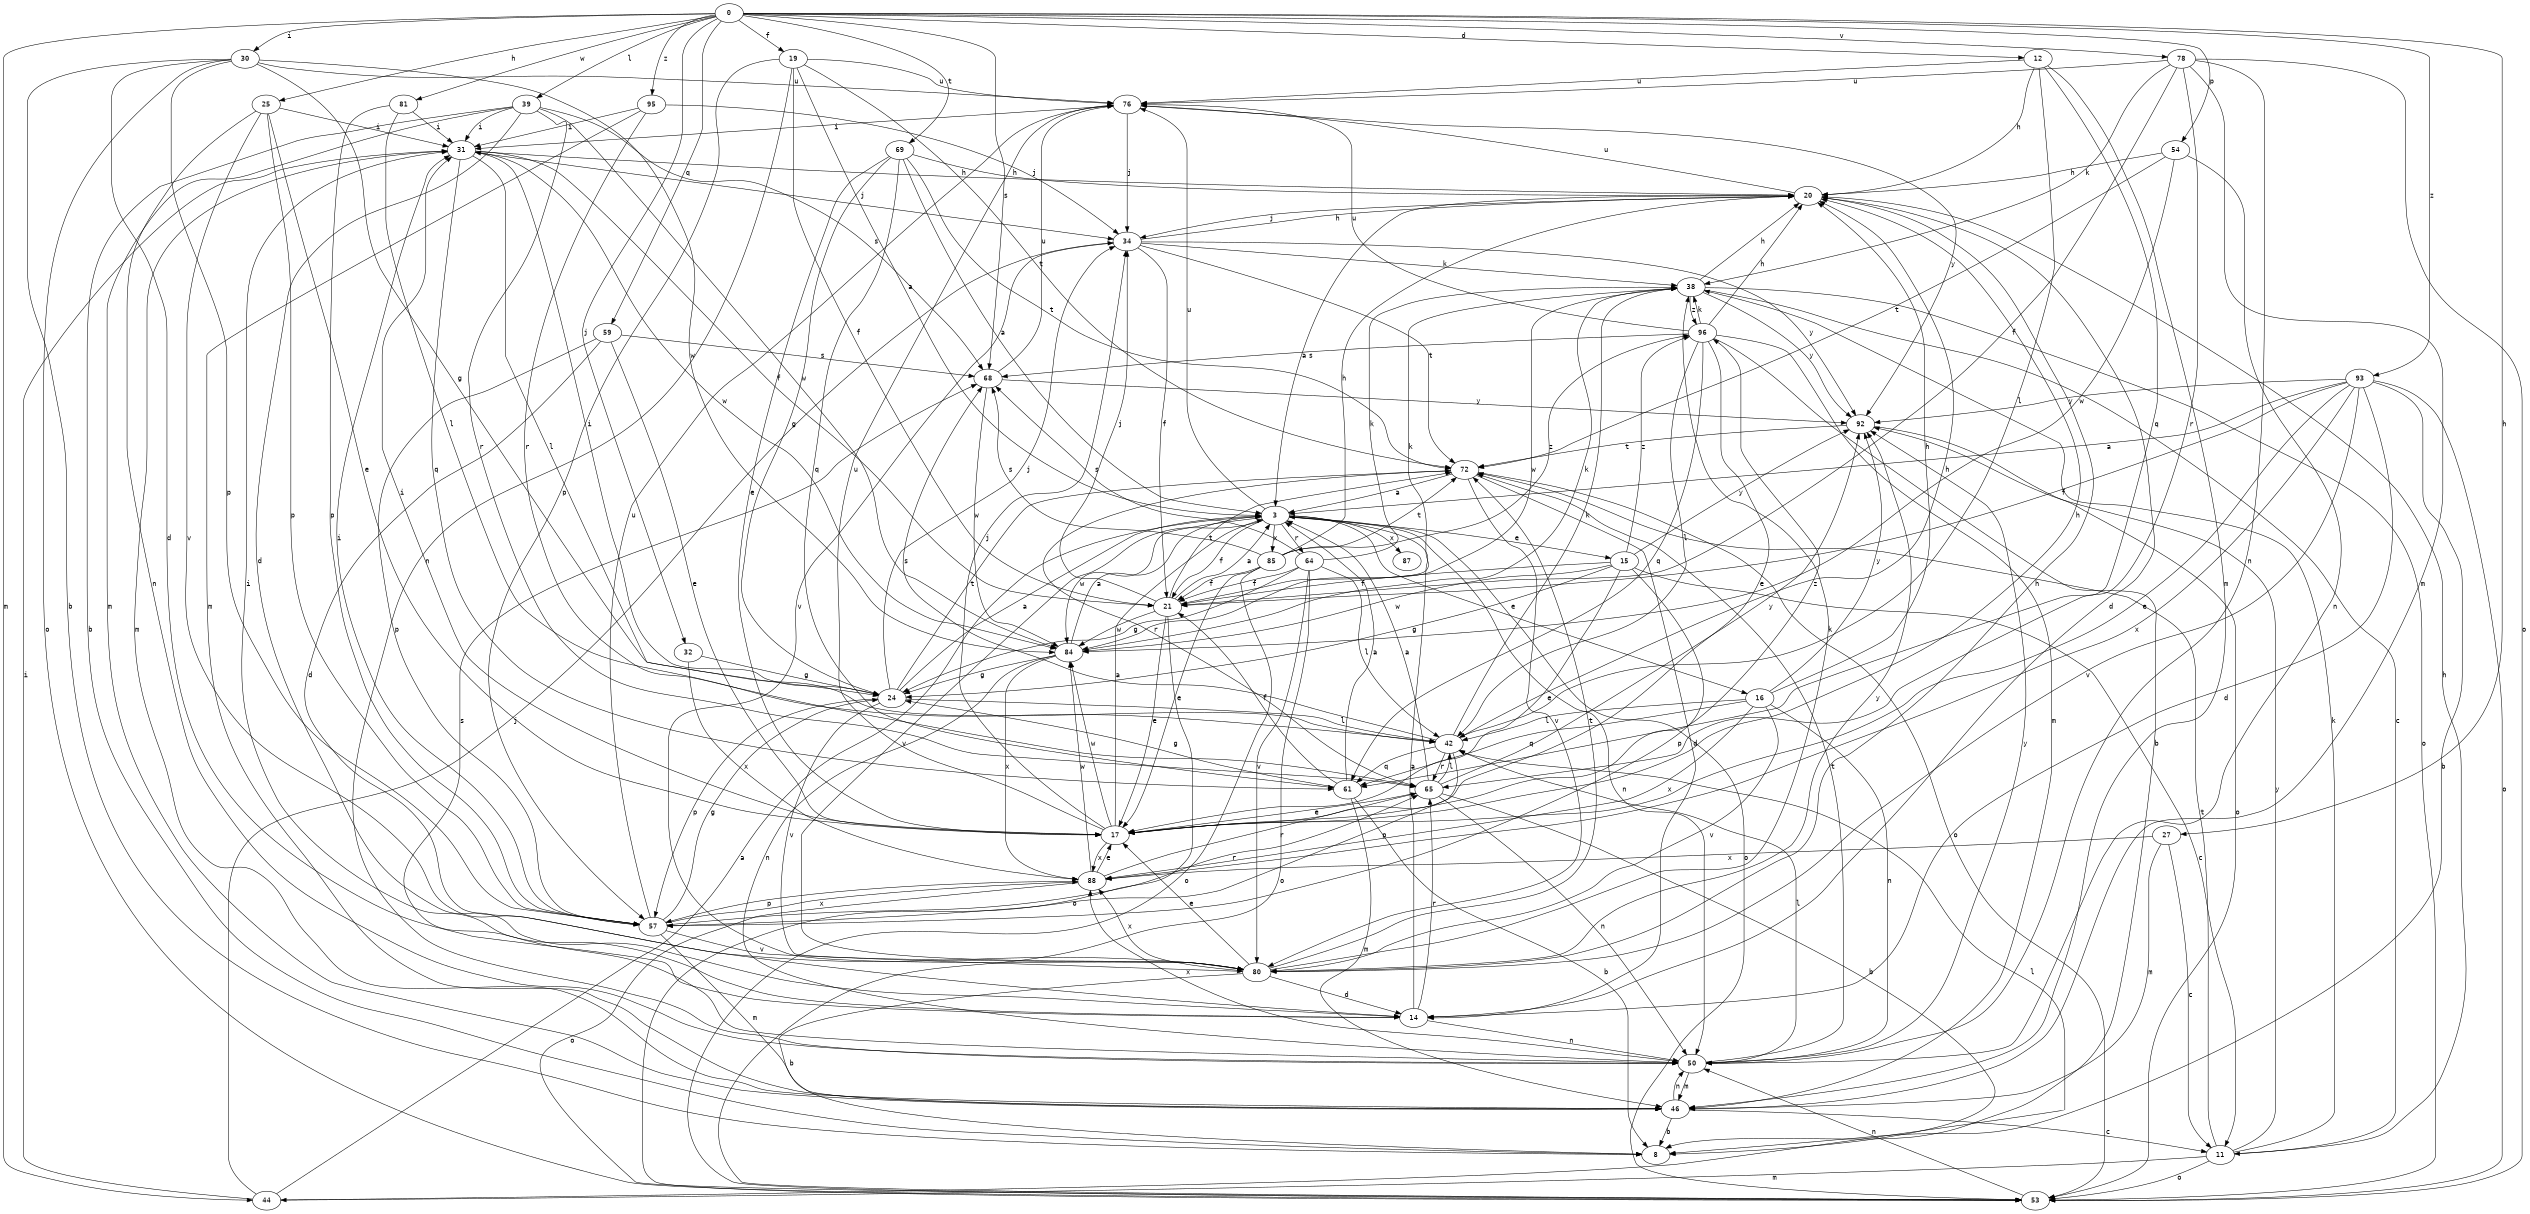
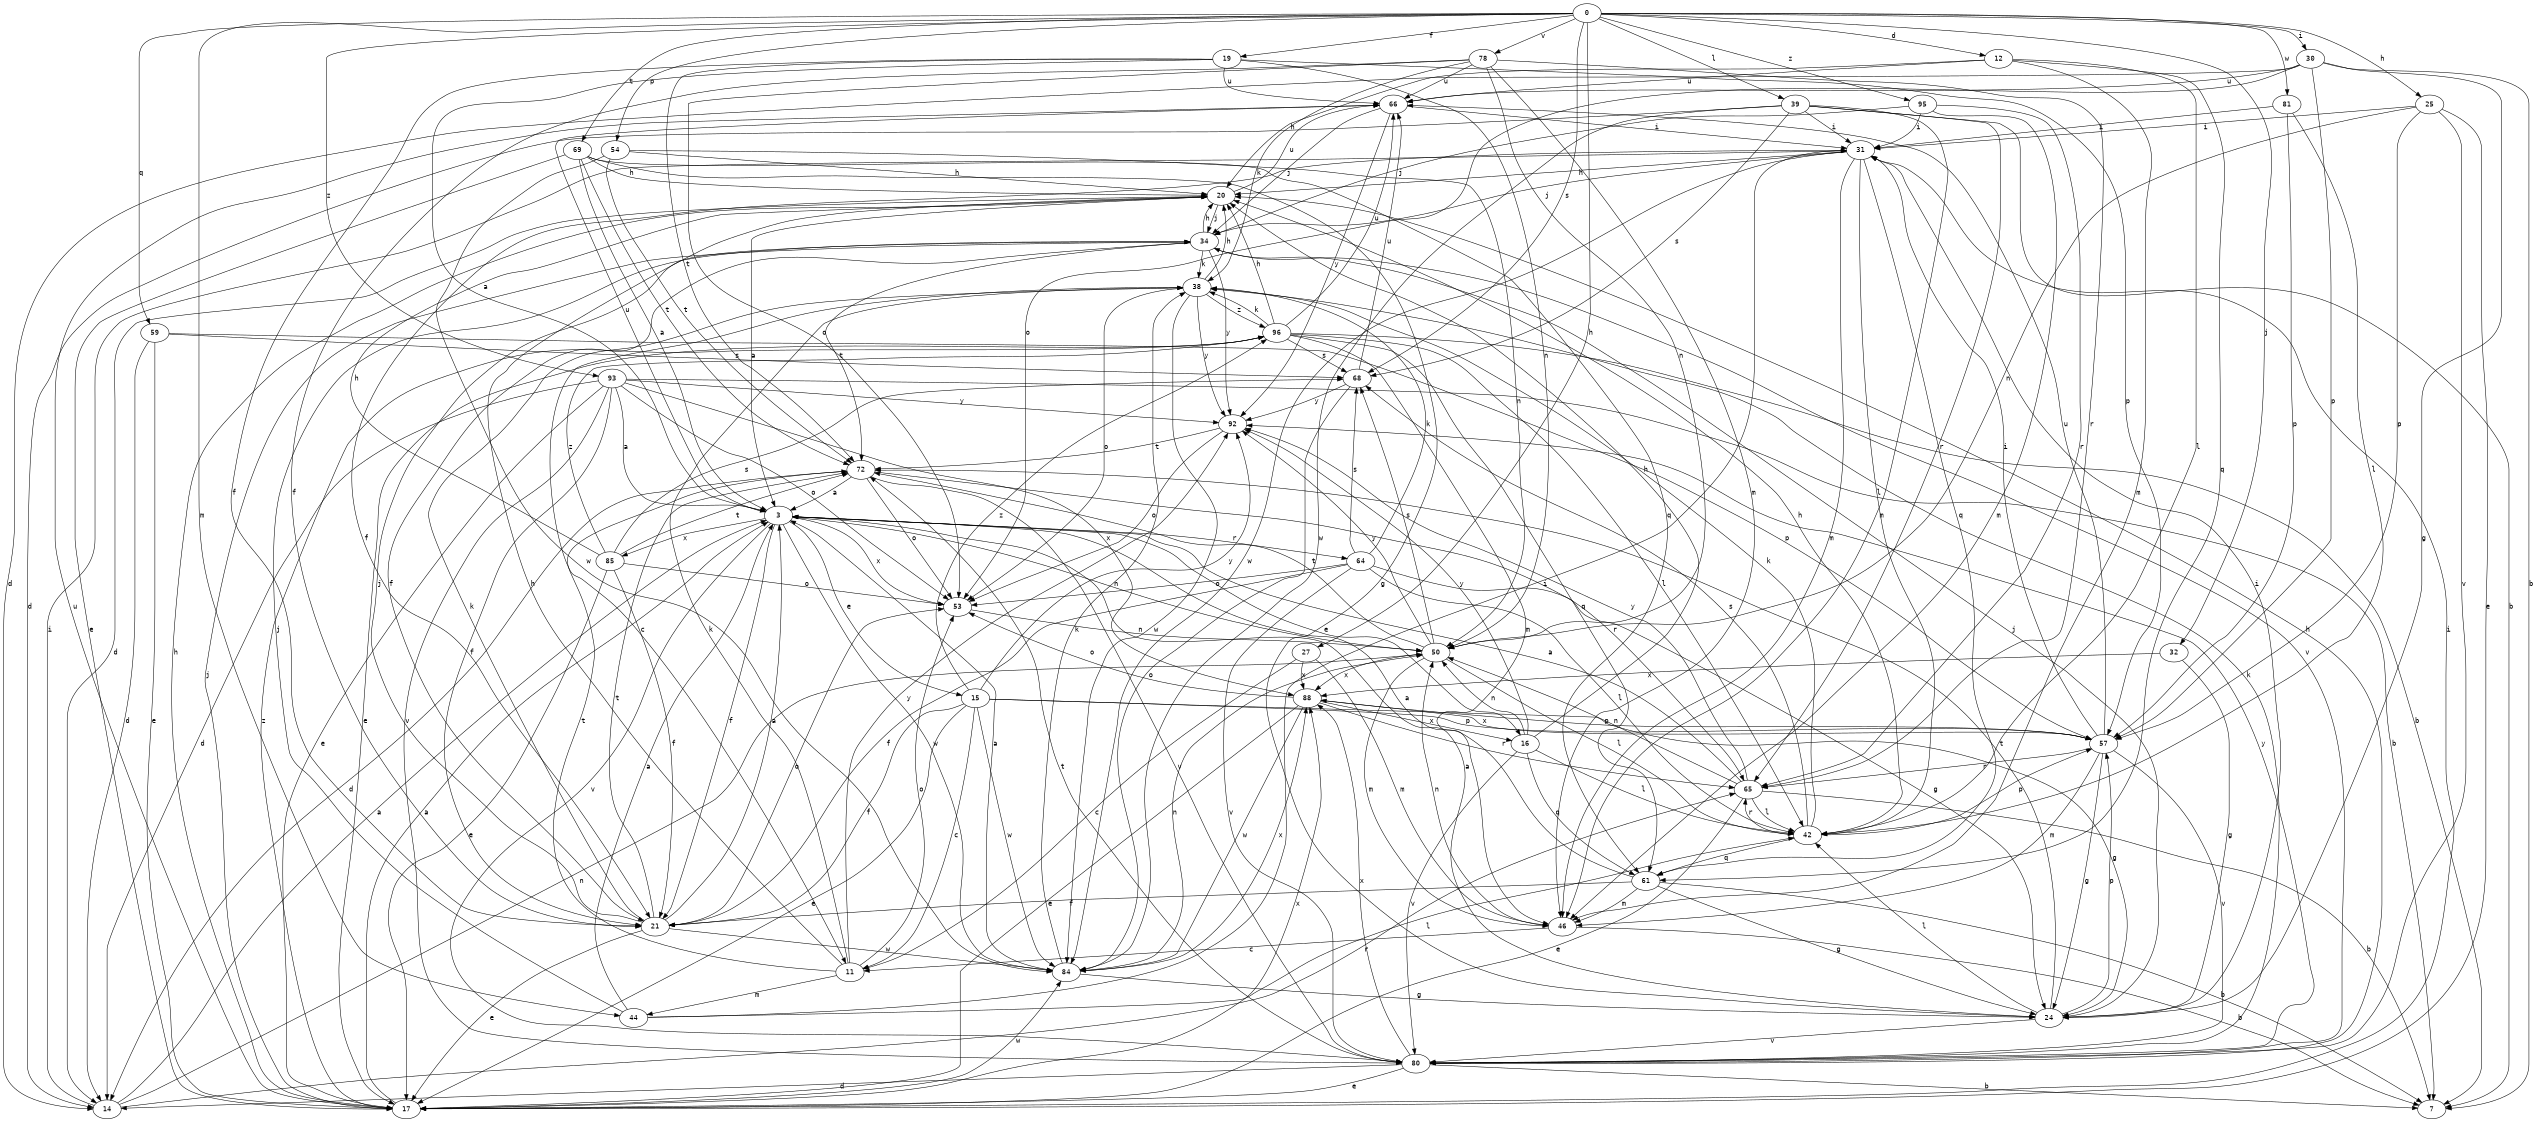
(1127, 104) -> (1393, 104)
(694, 298) -> none
(977, 516) -> (1151, 675)
(1407, 561) -> none
(1447, 829) -> (1414, 721)
(1746, 858) -> (879, 561)
(1656, 1155) -> (2432, 1109)
